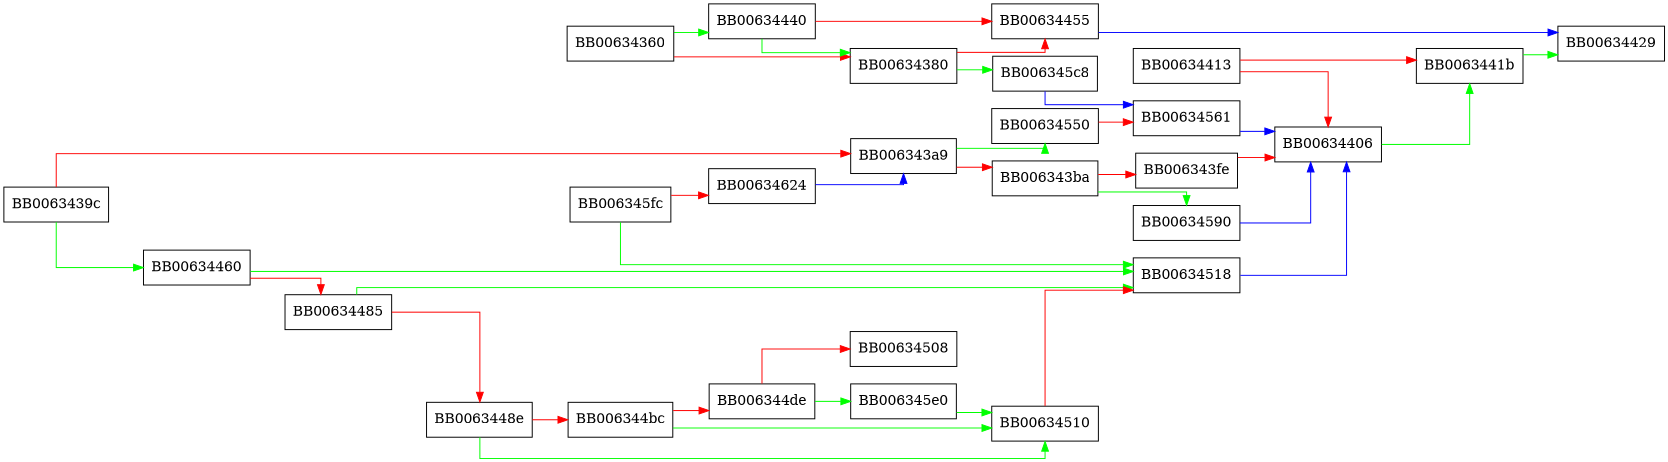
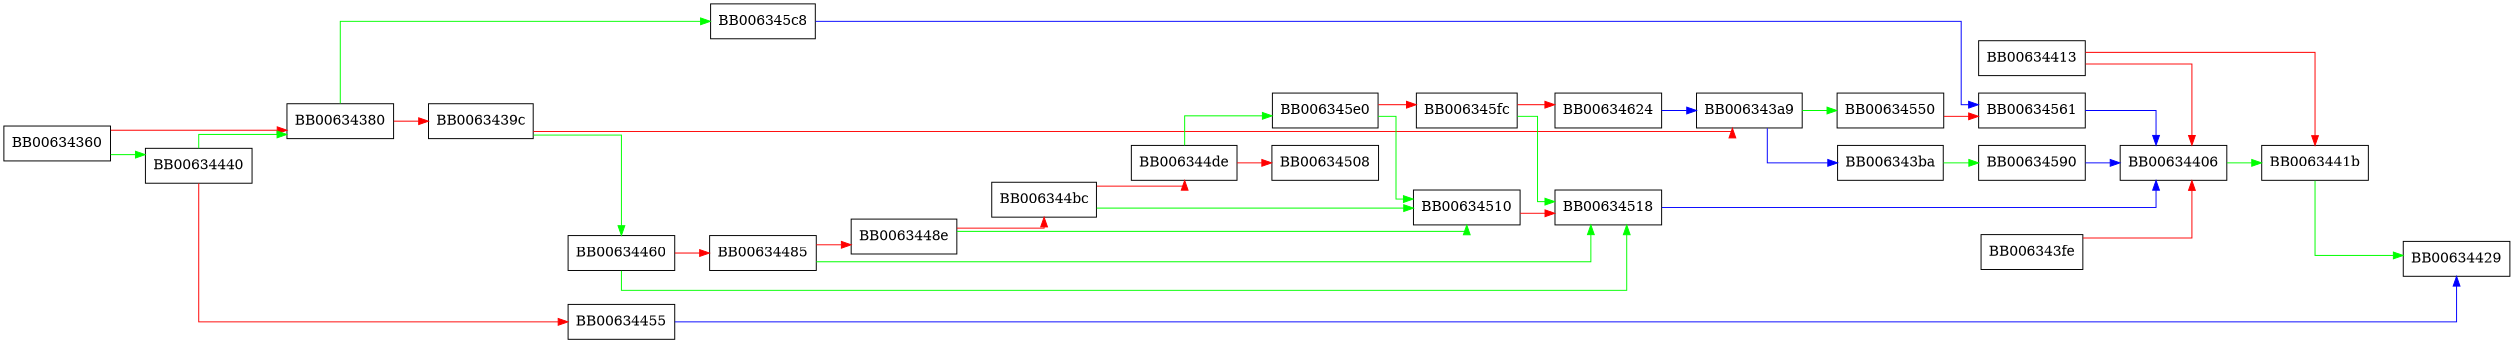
(1003, 52) -> (406, 121)
none -> (1392, 105)
(970, 167) -> (1780, 163)
(1112, 174) -> none
